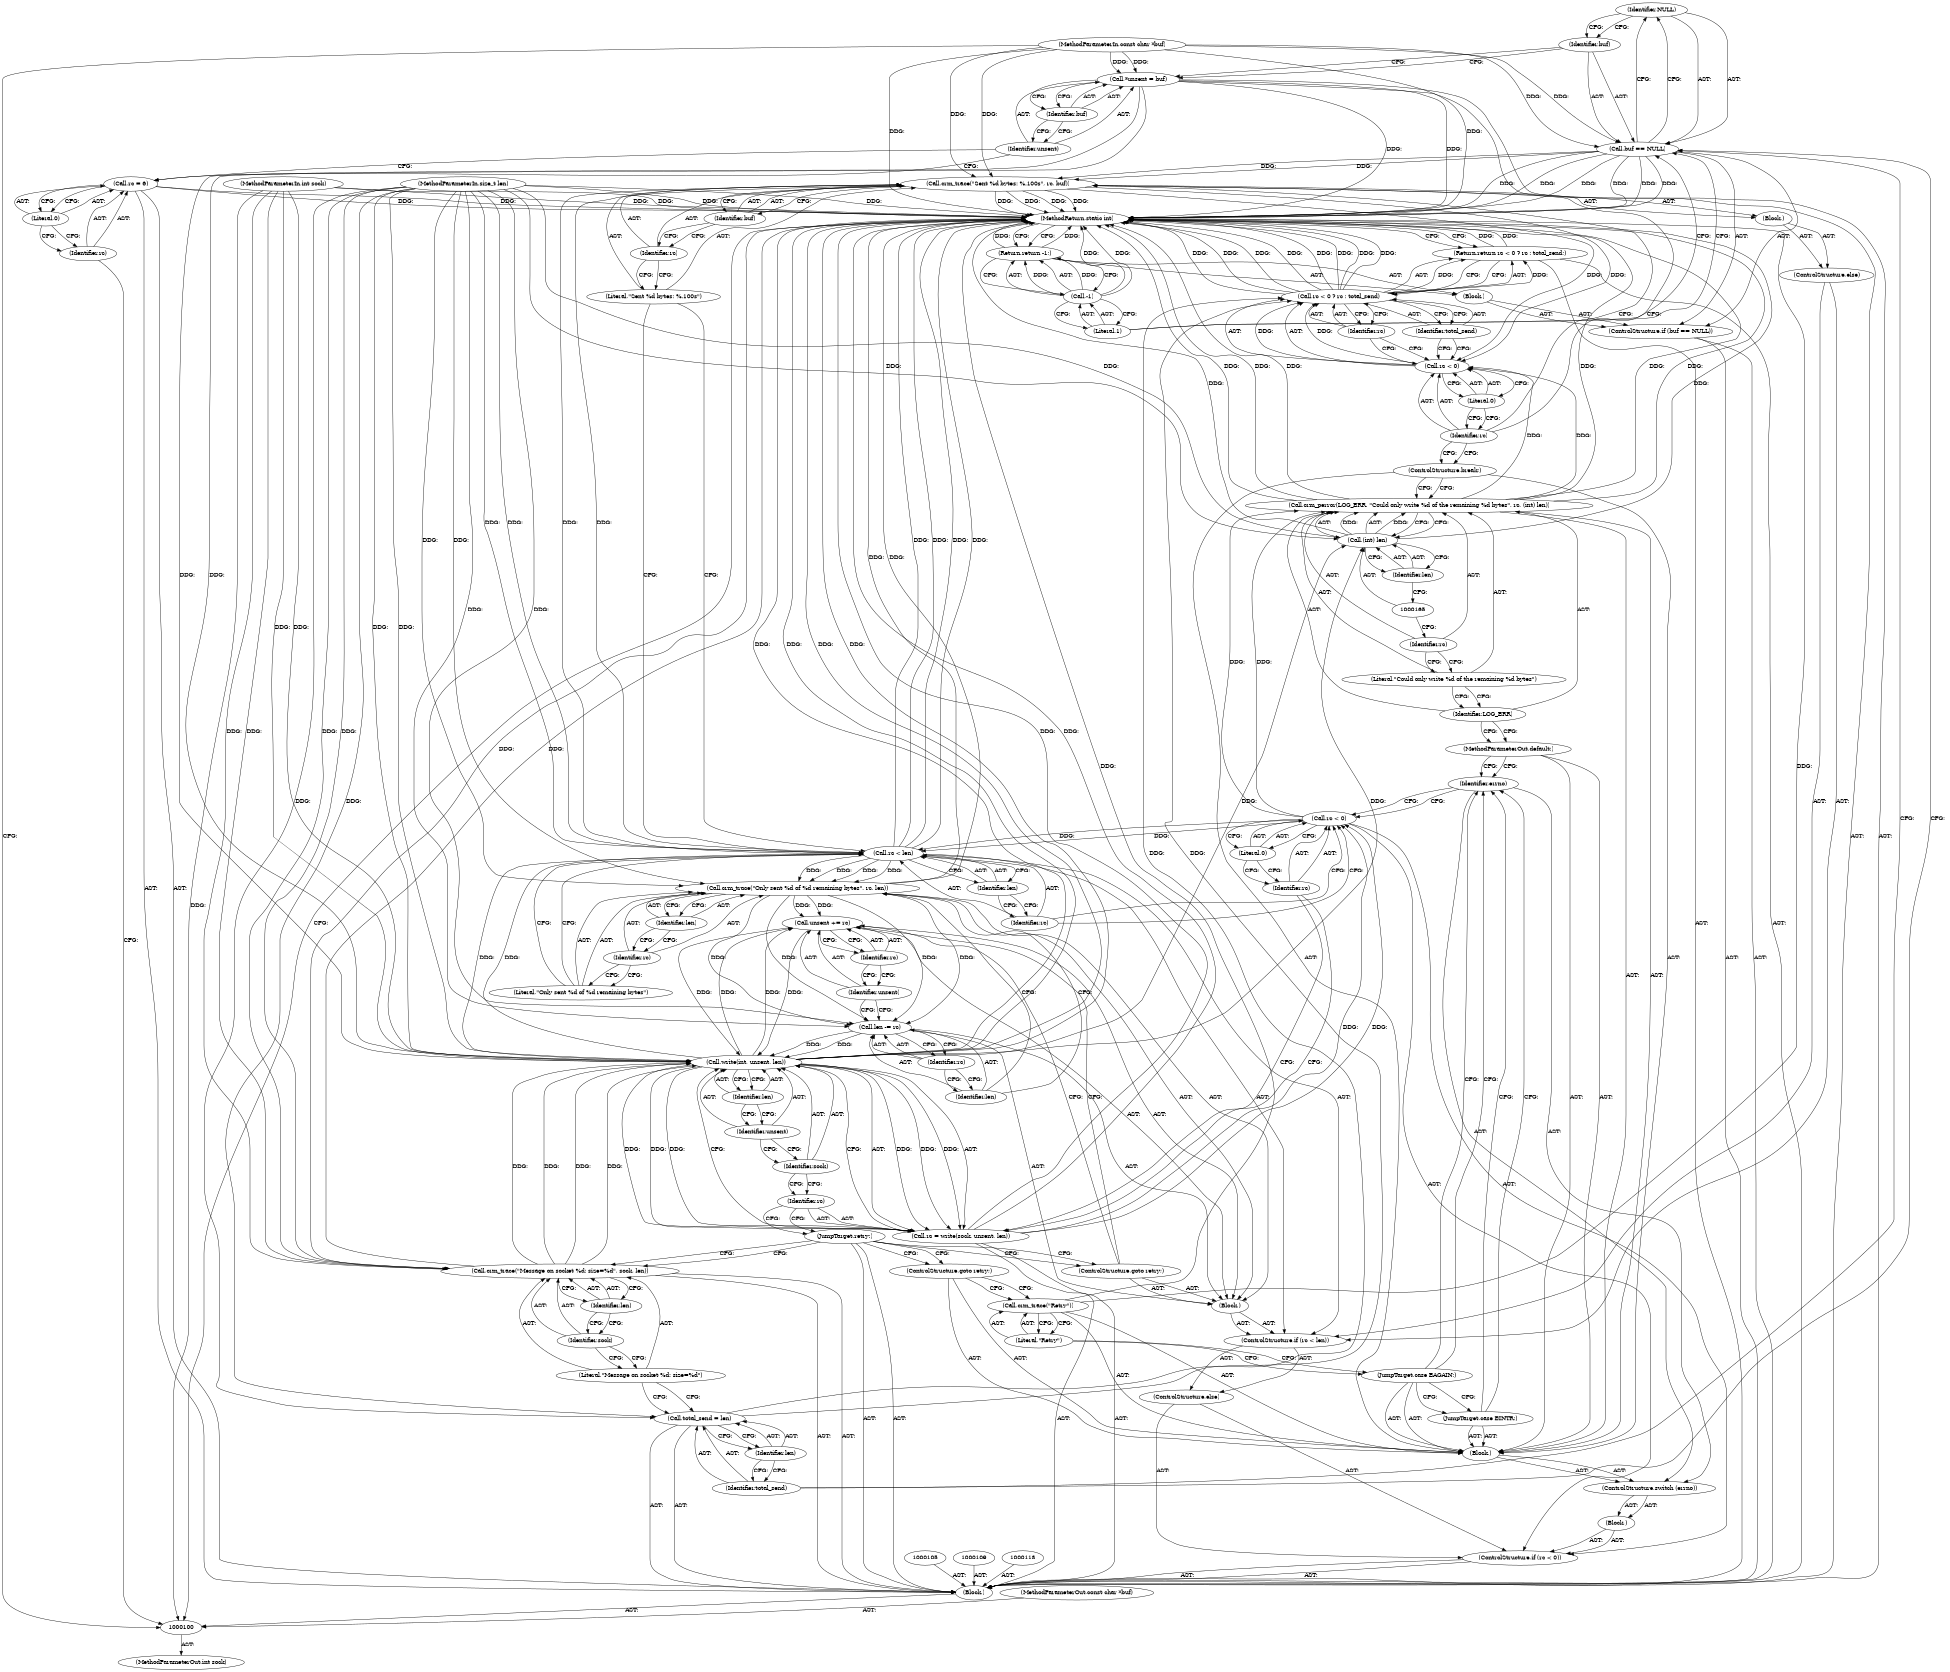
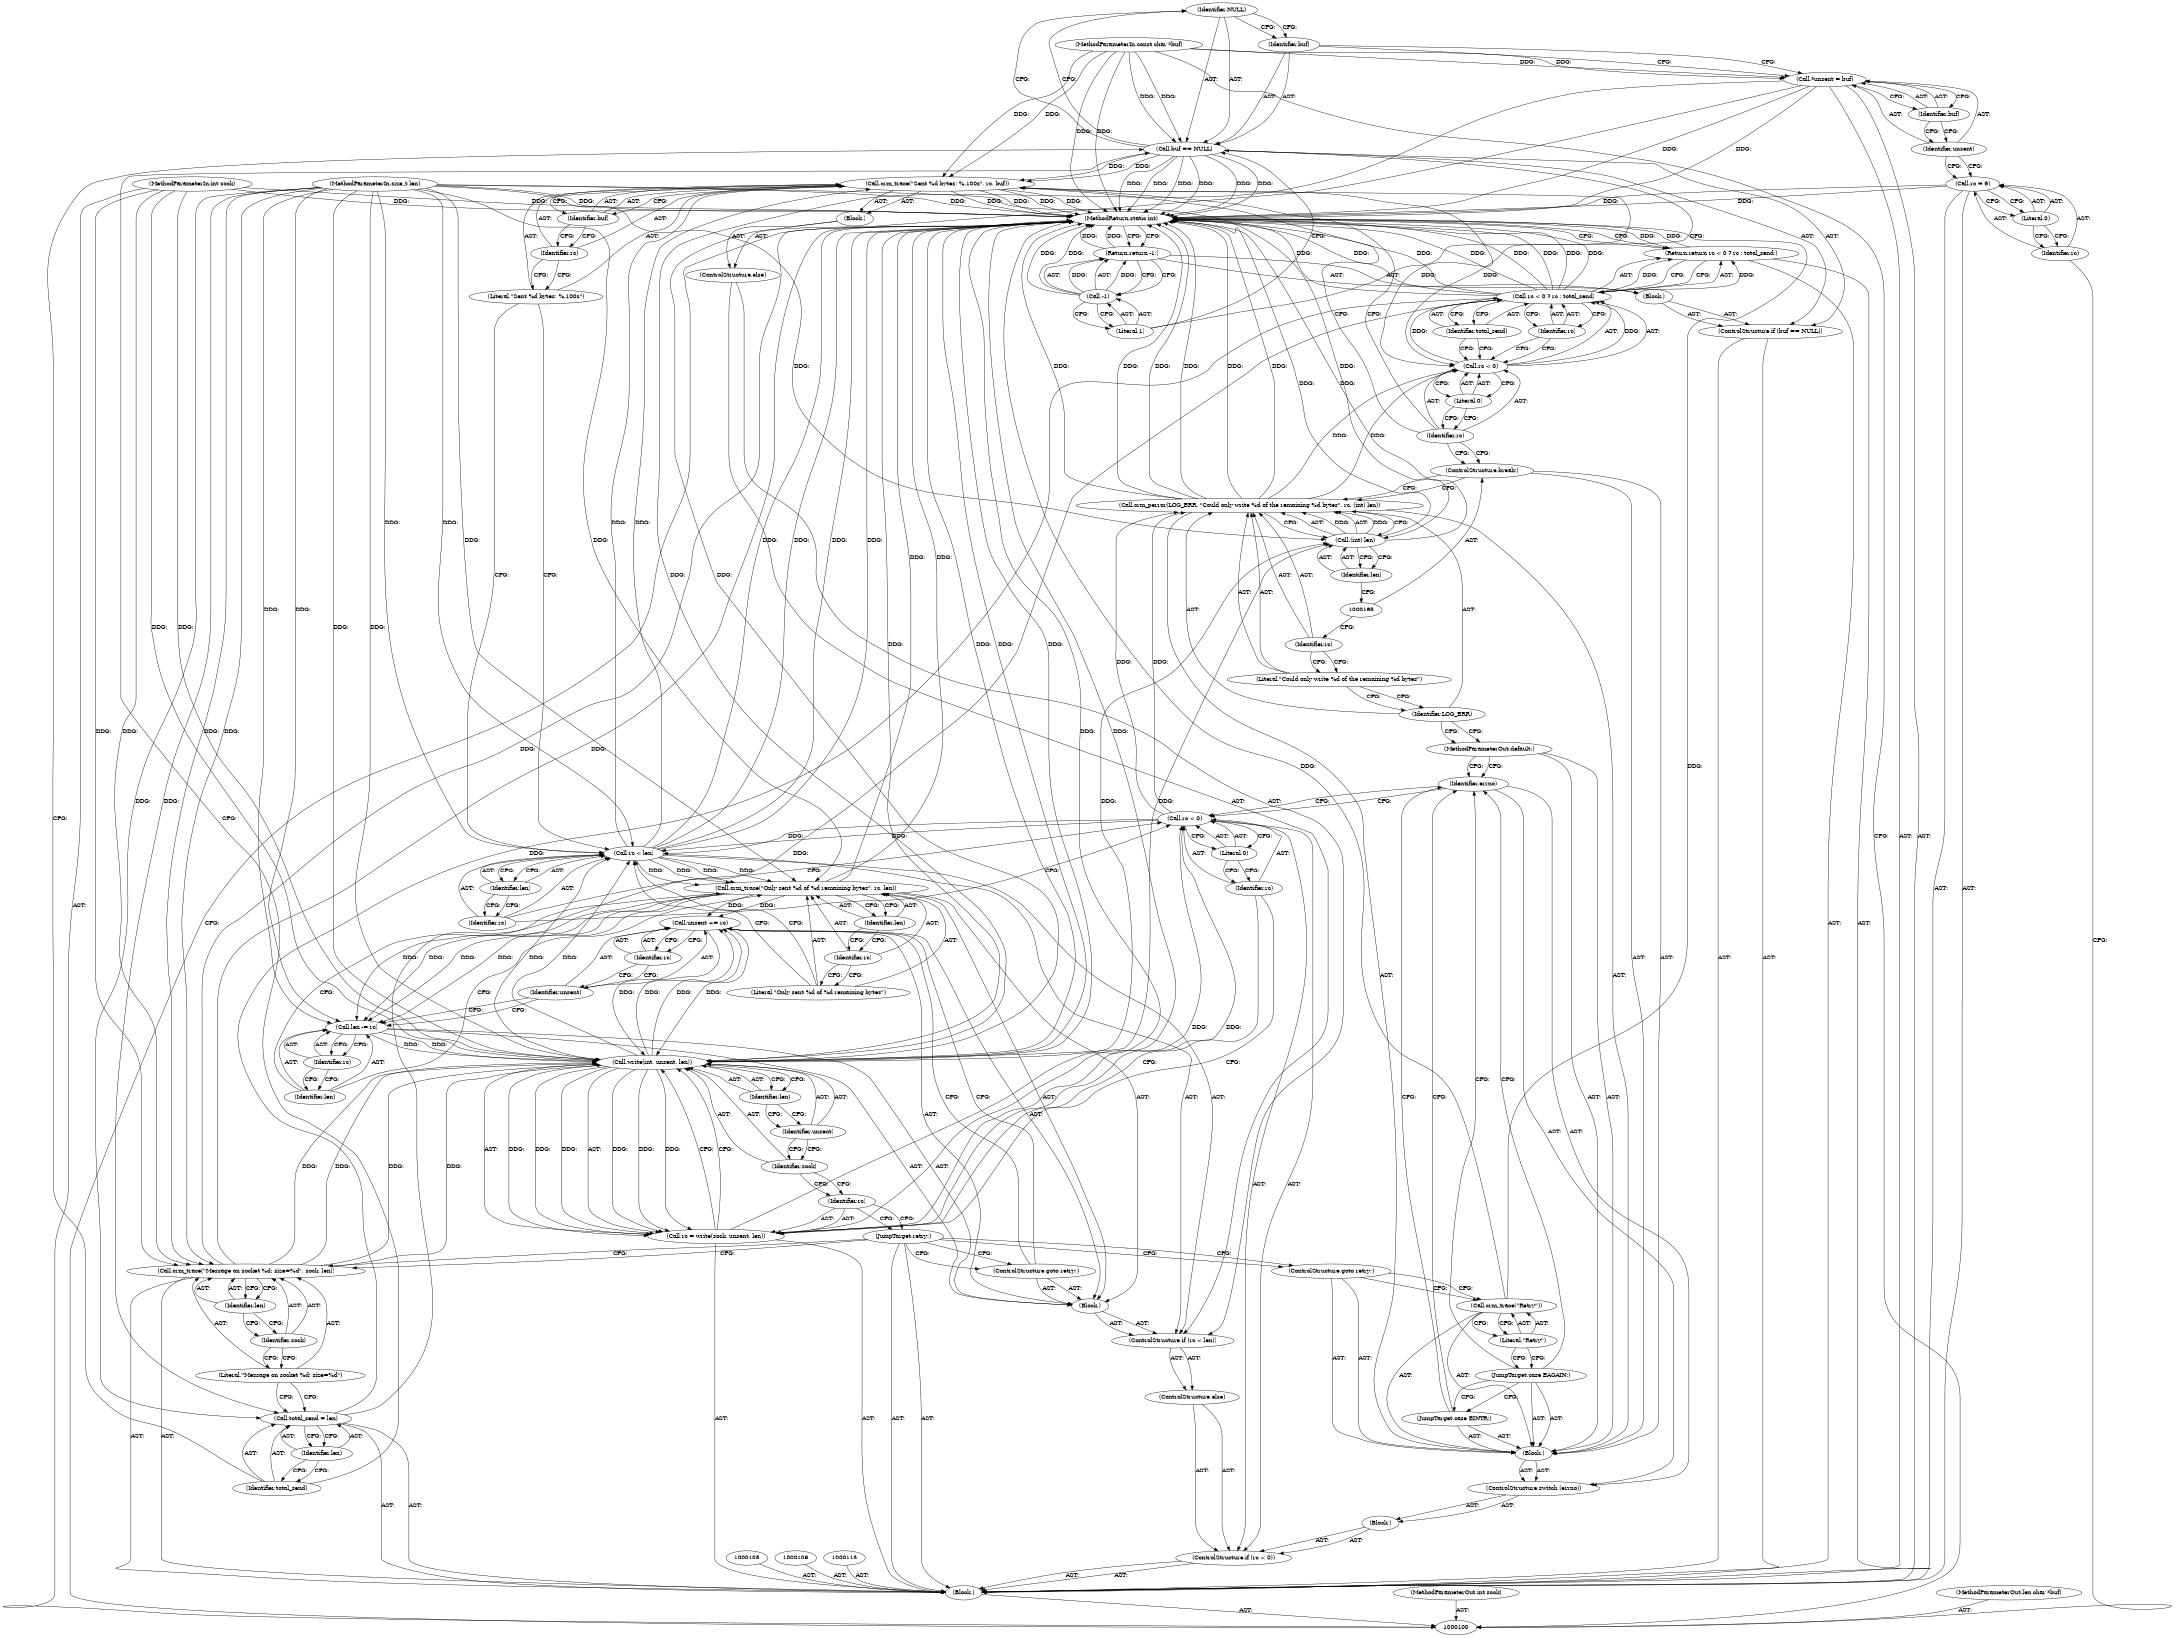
(1366, 586) -> (1445, 557)
(199, 906) -> (80, 906)
(1077, 1593) -> (2009, 1593)
(181, 1643) -> (1456, 1608)
